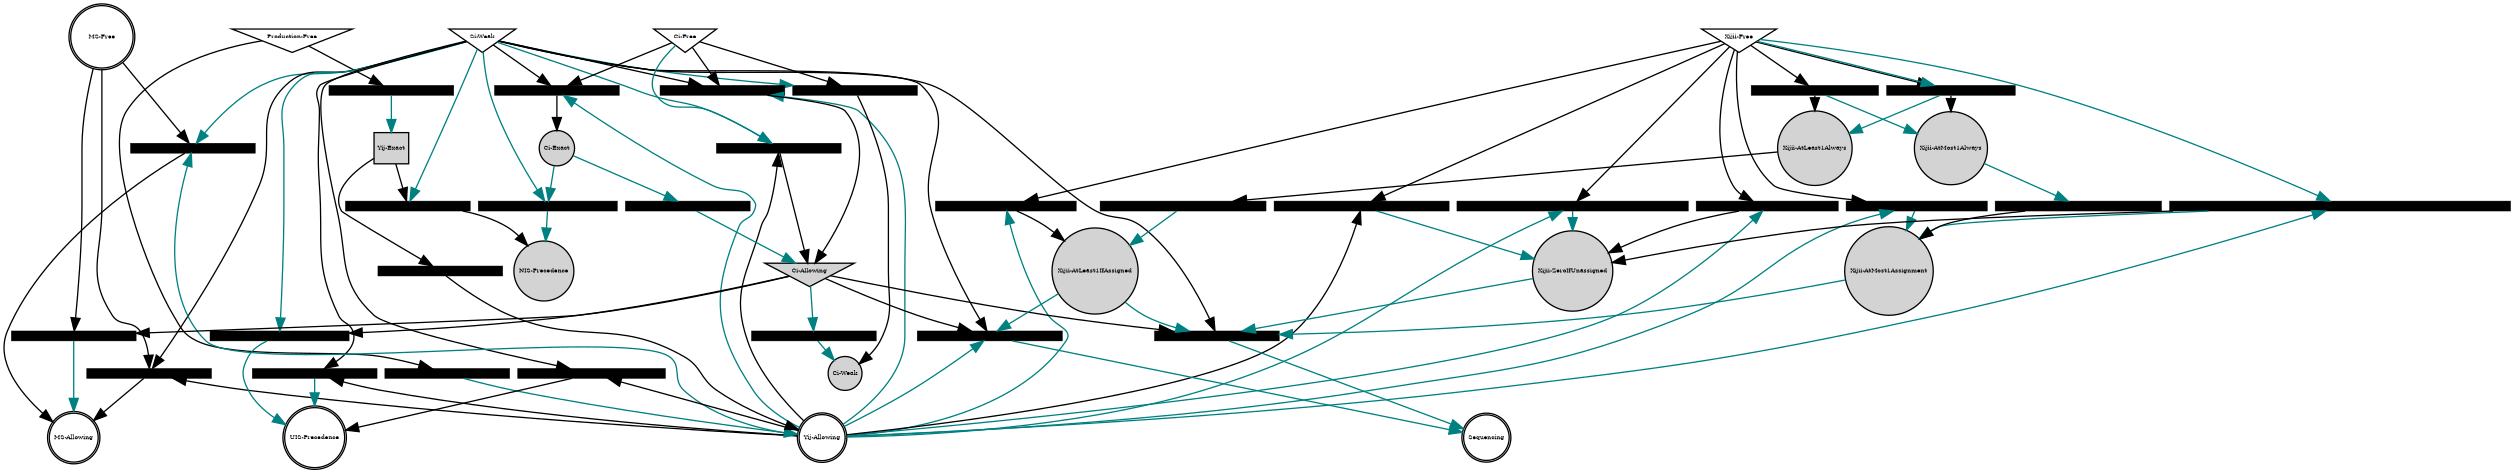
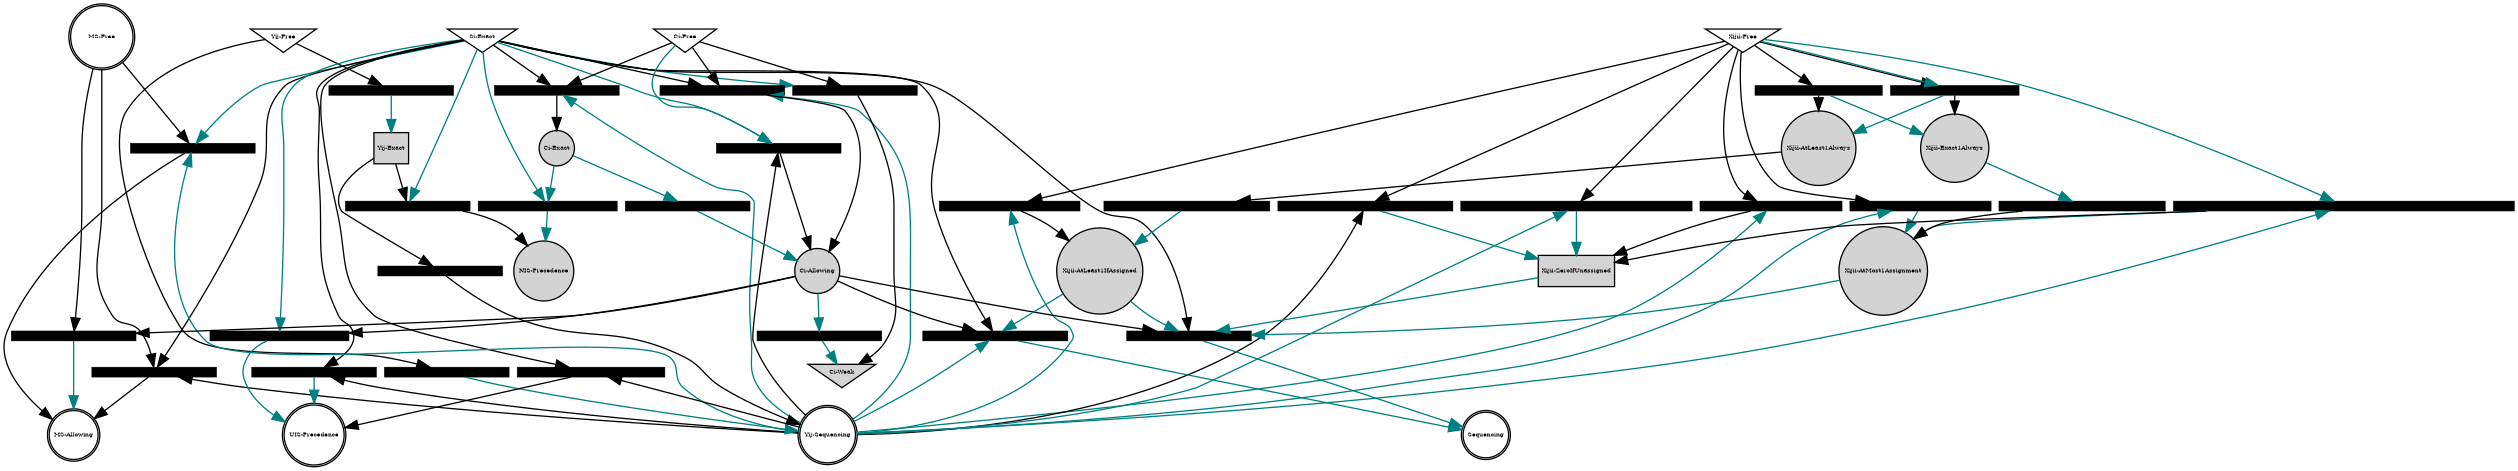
(292, 37) -> (283, 37)
(482, 37) -> (482, 37)
(1951, 148) -> (1955, 148)
(810, 271) -> (817, 271)
(1573, 271) -> (1576, 271)
(845, 373) -> (842, 372)
(822, 438) -> (828, 435)
